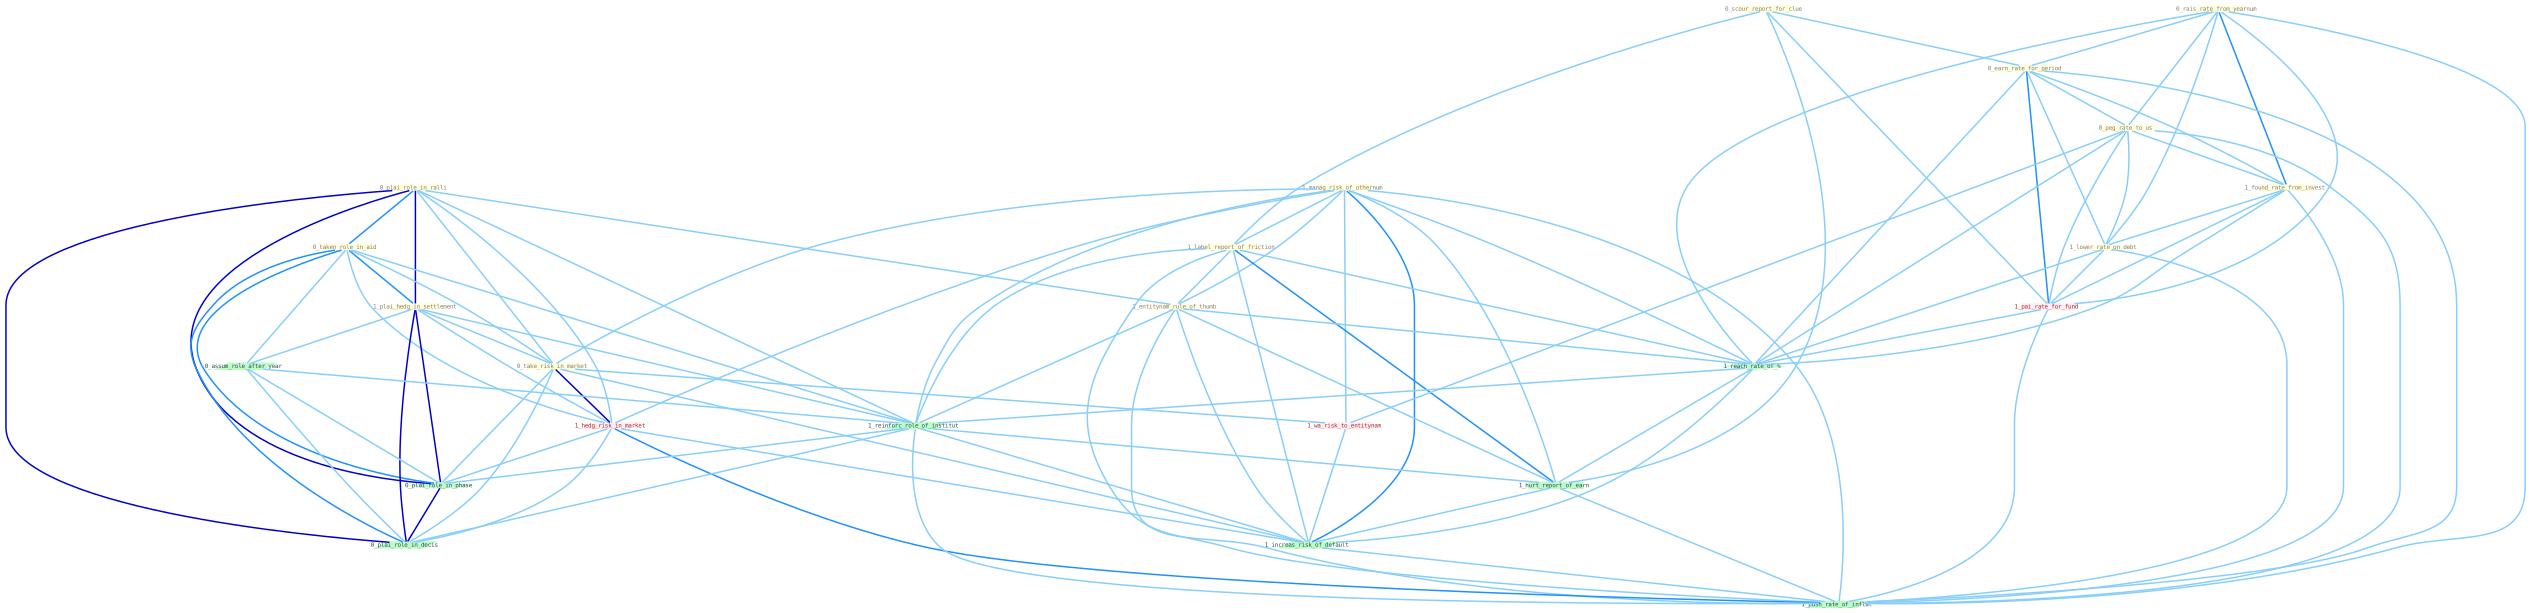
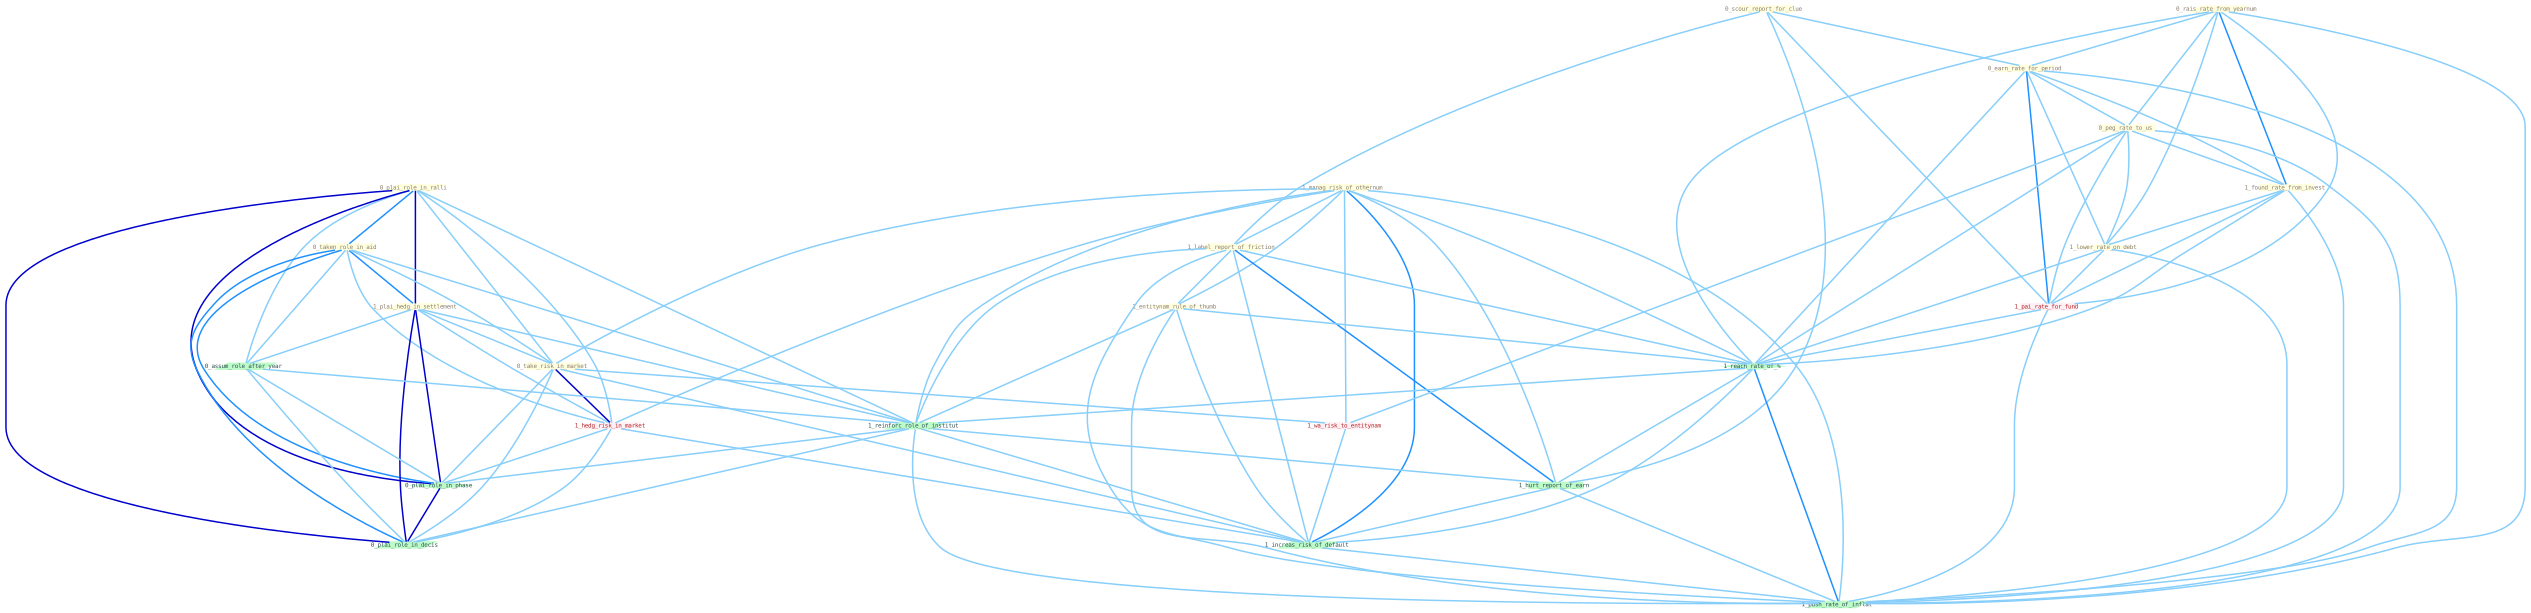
(779, 245) -> (305, 246)
(1328, 379) -> none
(1205, 578) -> (1796, 485)
